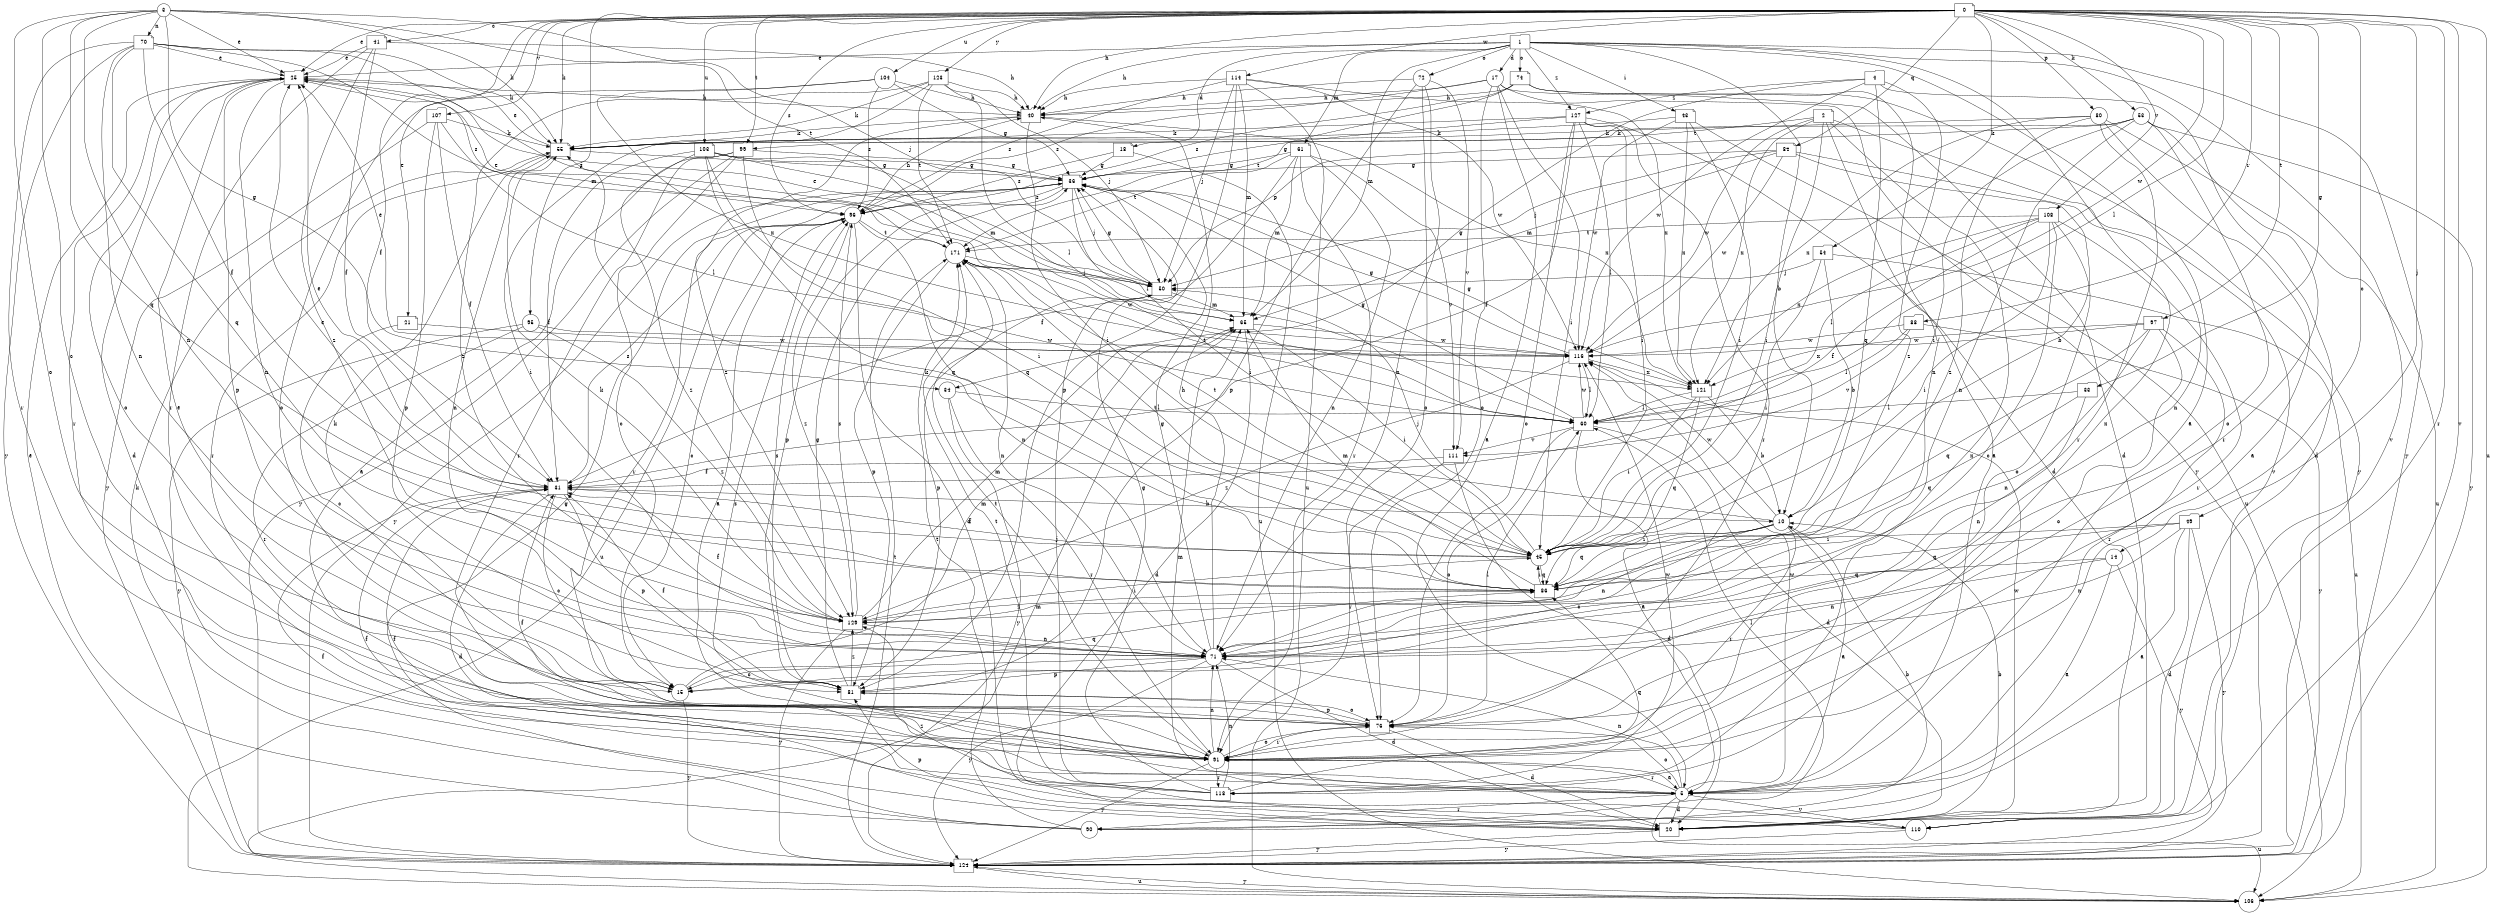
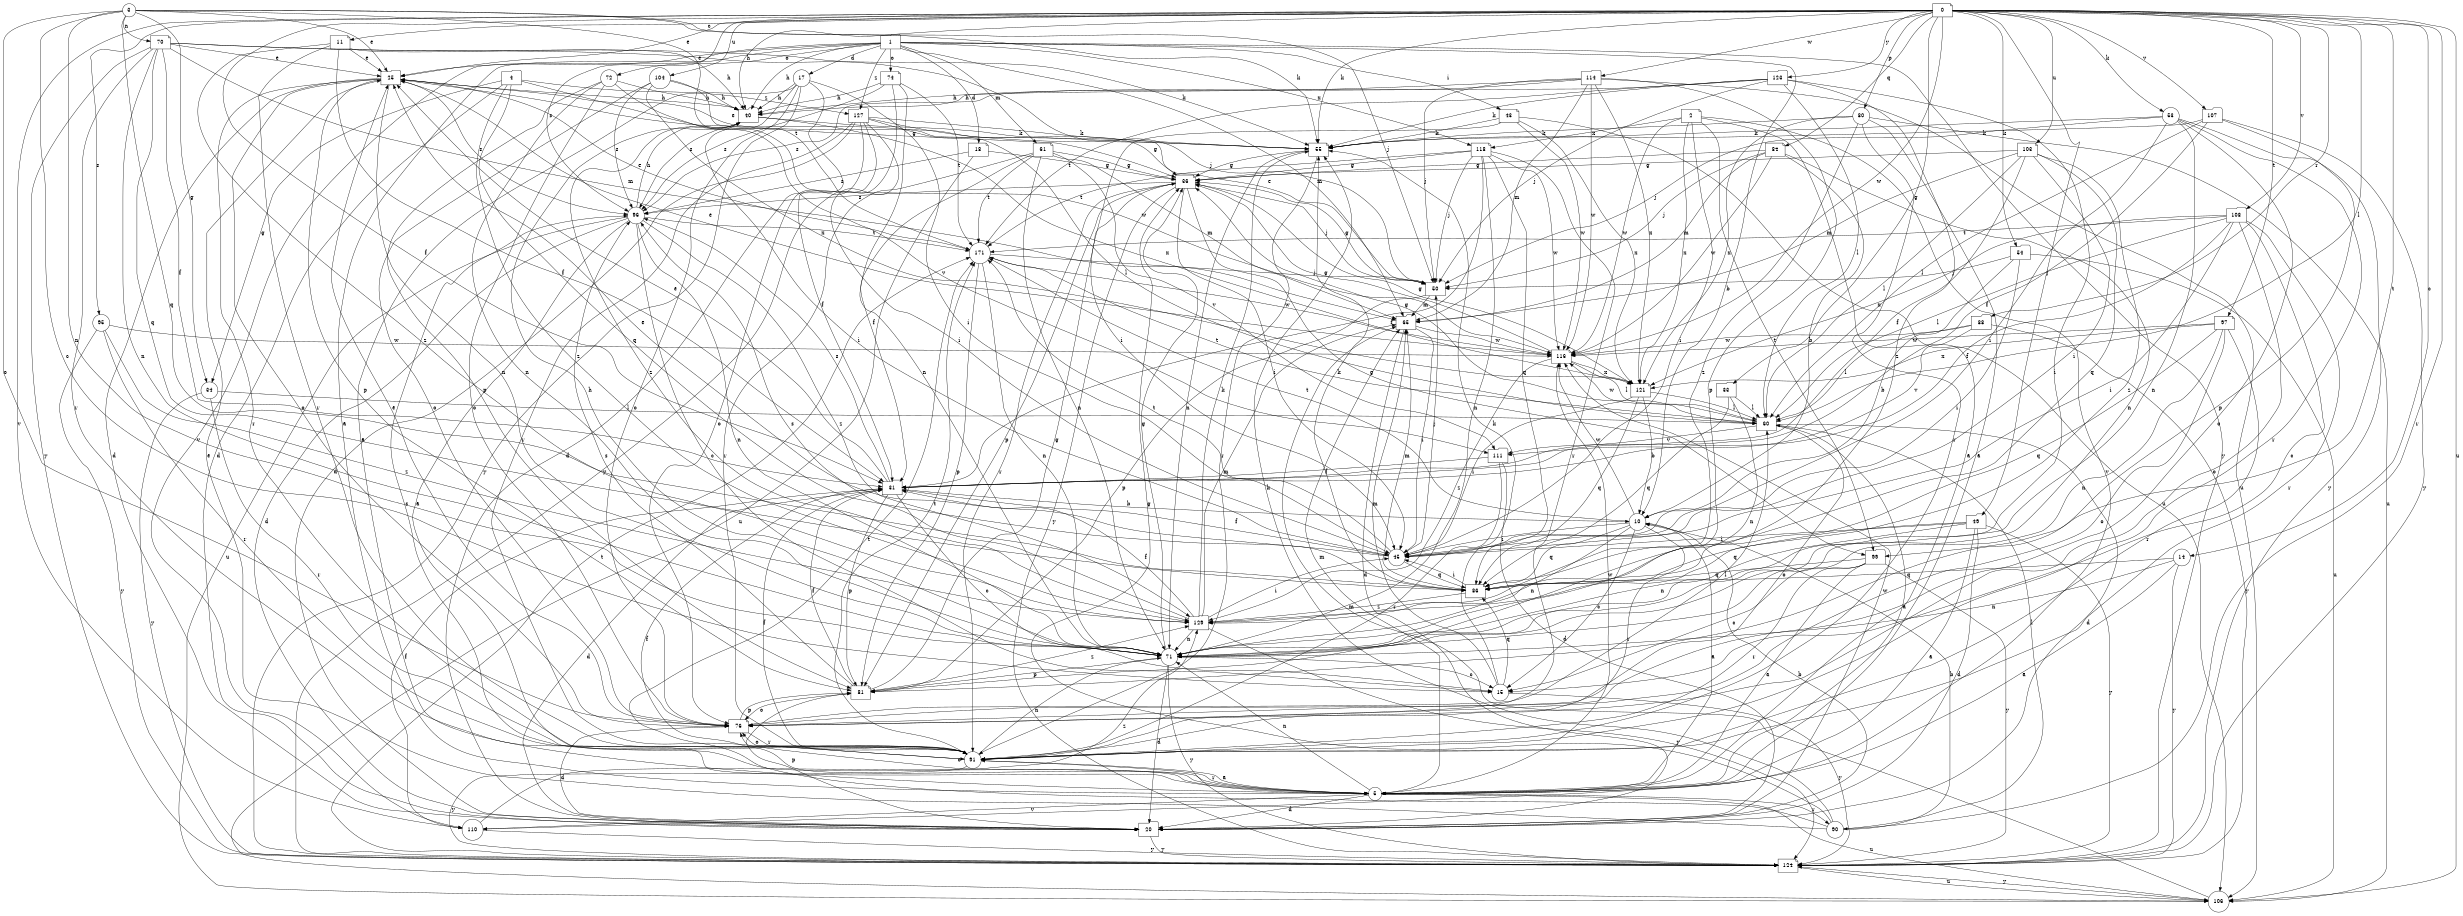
(377, 42) -> (340, 42)
(906, 159) -> (1493, 407)
(1276, 198) -> (1656, 198)
(408, 323) -> none
(1217, 777) -> (1552, 665)
